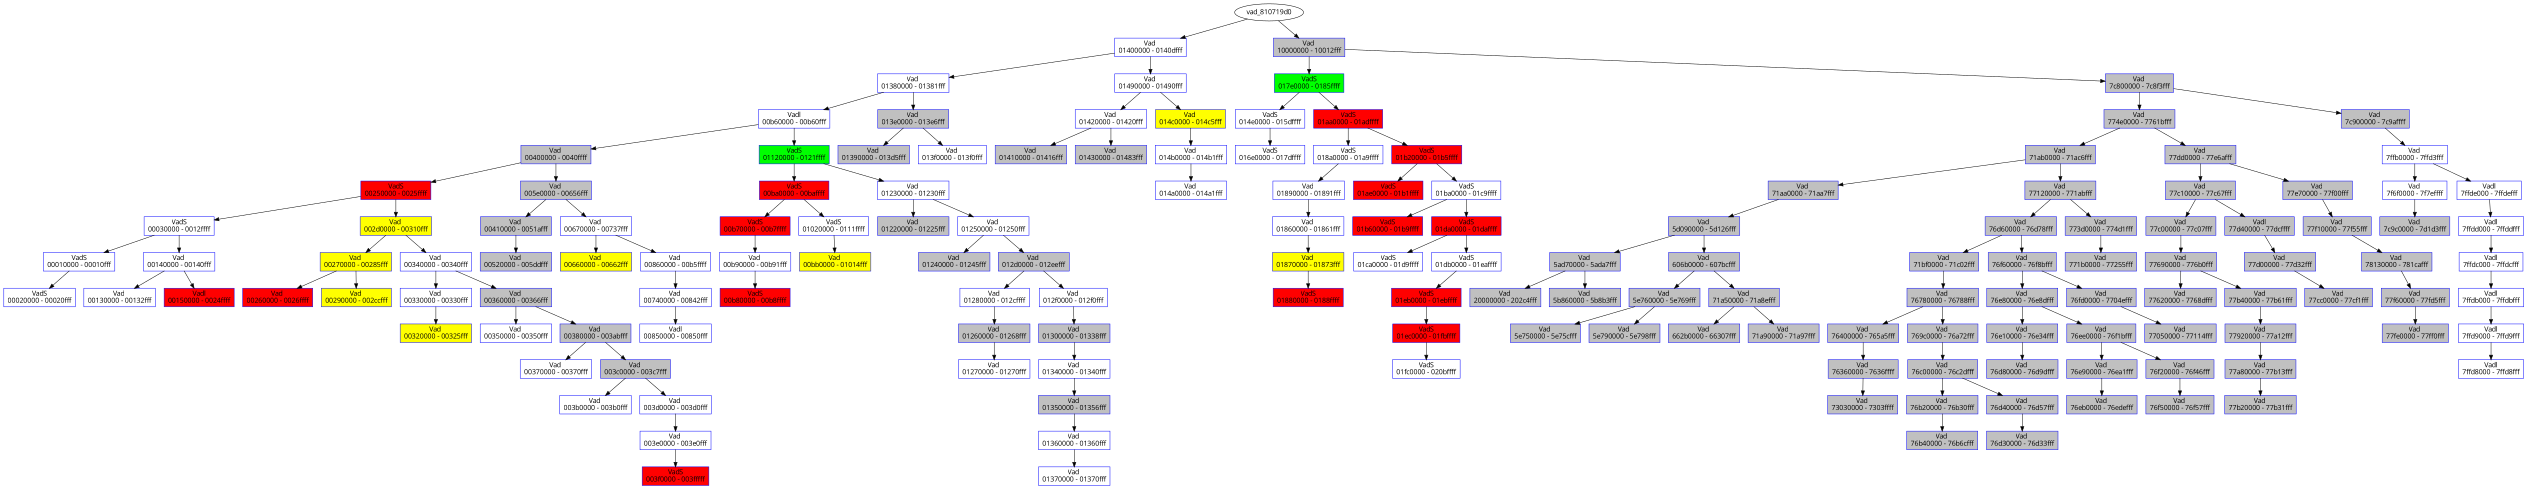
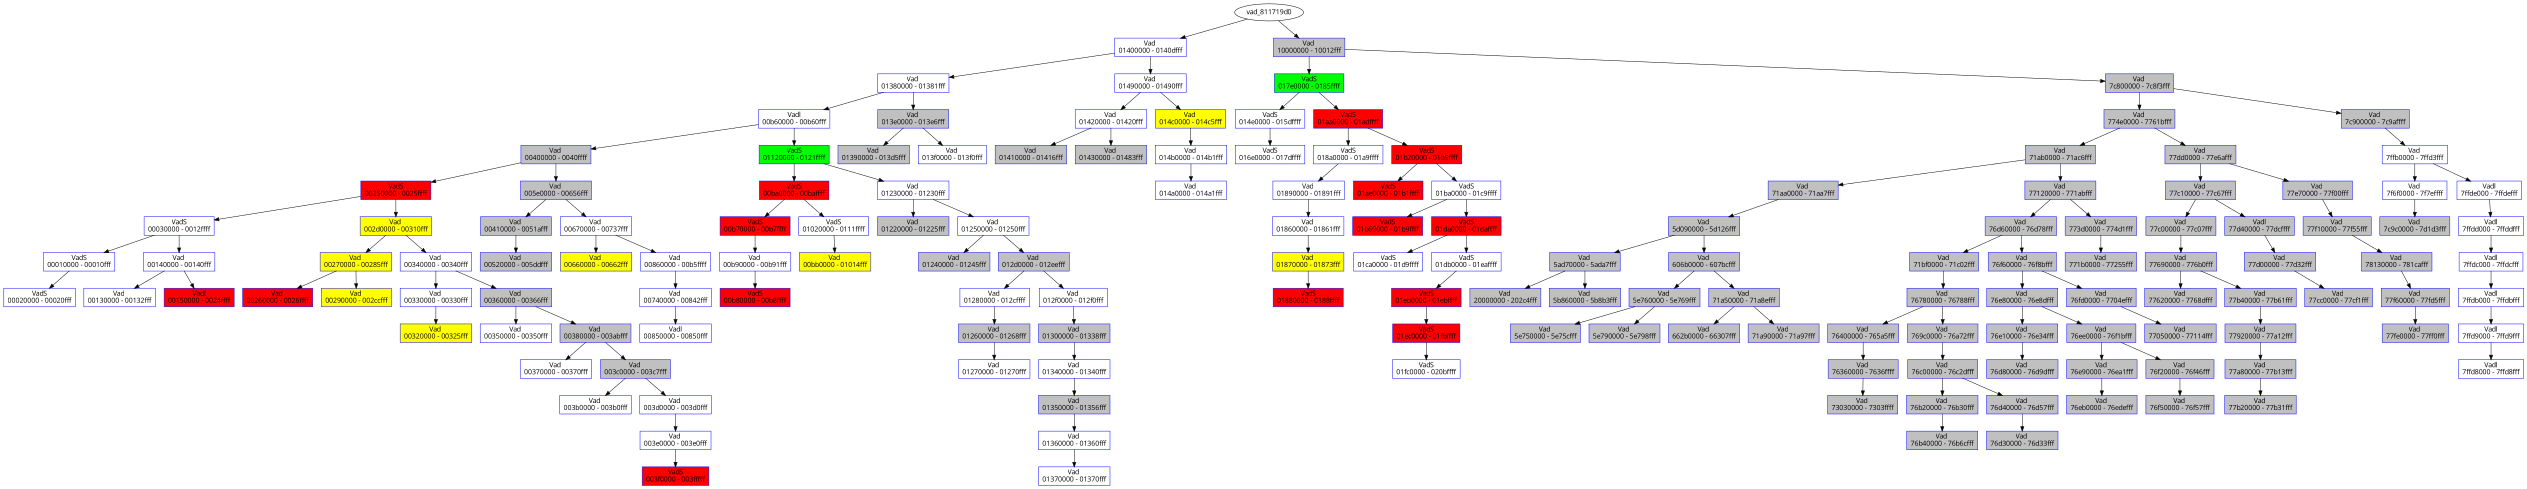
(1269, 12) -> (1269, 12)
